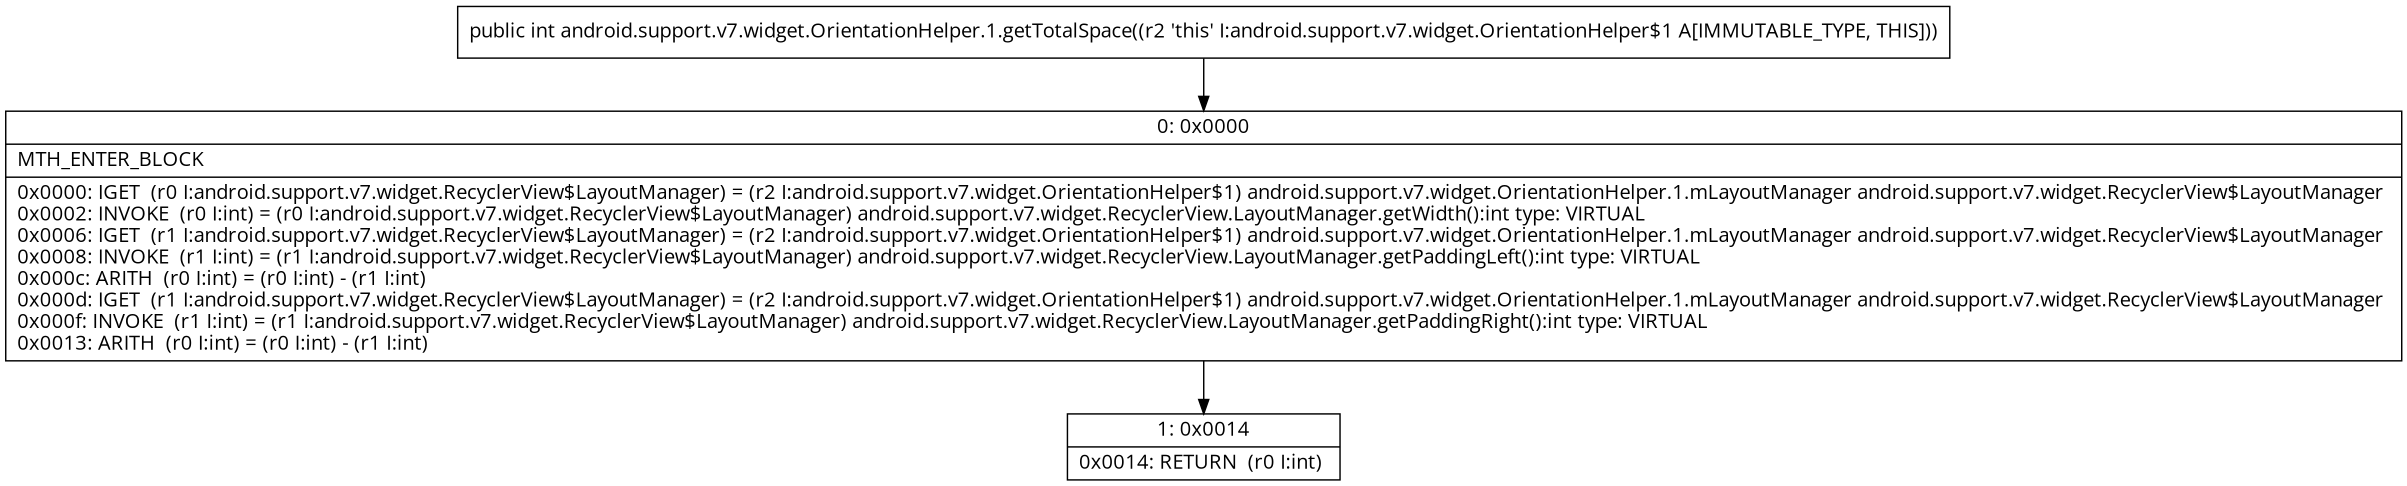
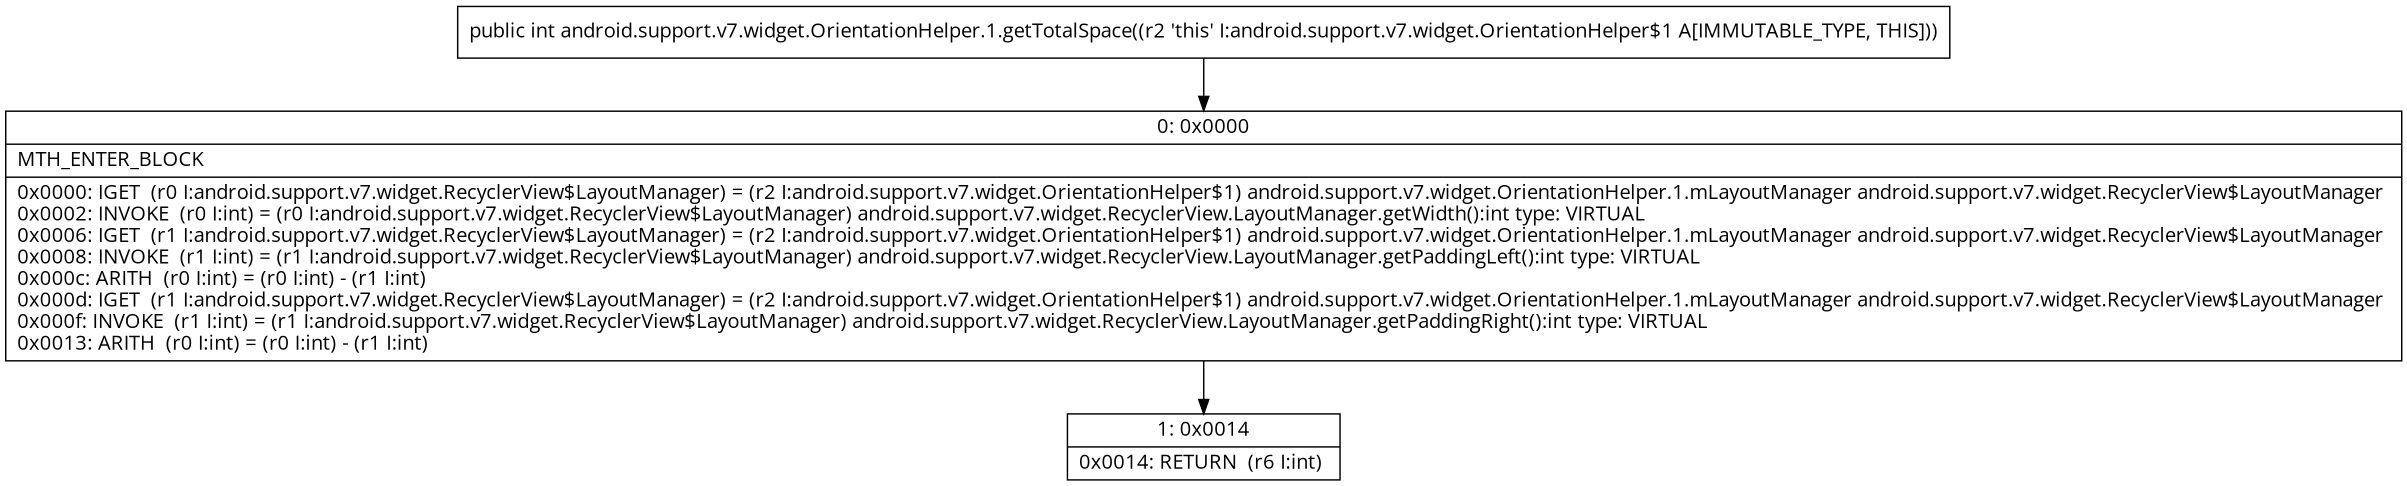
(1204, 463) -> (1204, 463)
